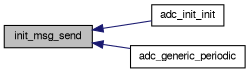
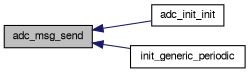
(48, 37) -> (48, 37)
(188, 57) -> (188, 57)
